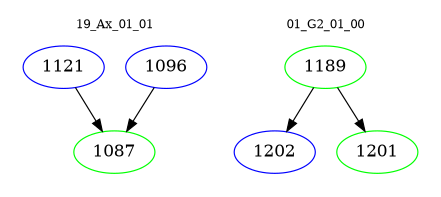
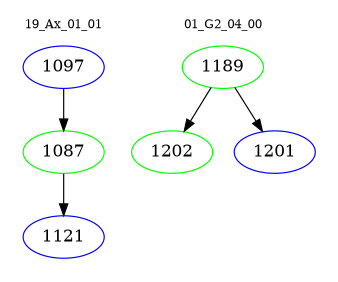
(326, 25) -> (223, 25)
(166, 67) -> (64, 67)
(86, 104) -> (64, 189)
(275, 152) -> (172, 152)
(377, 152) -> (275, 152)
